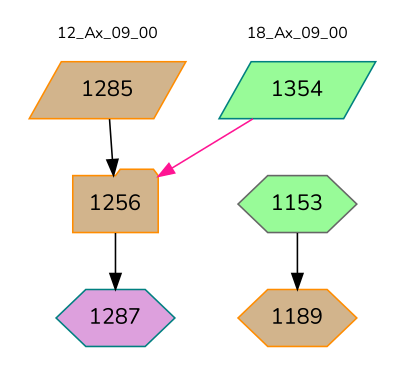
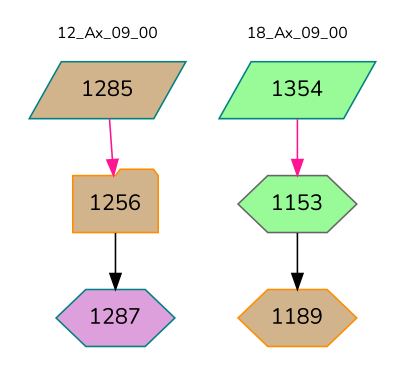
(108, 90) -> (108, 90)
(111, 139) -> (111, 139)
(219, 140) -> (297, 139)
